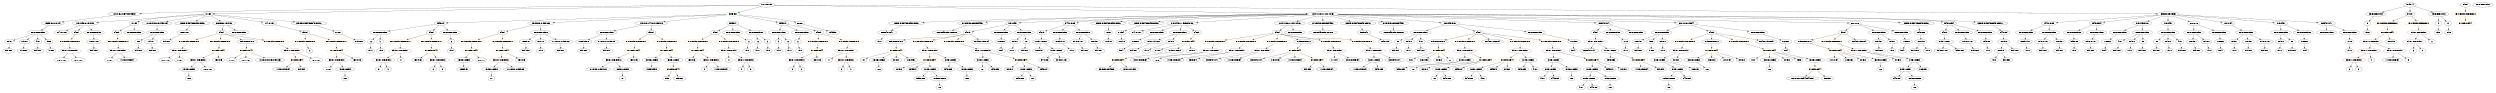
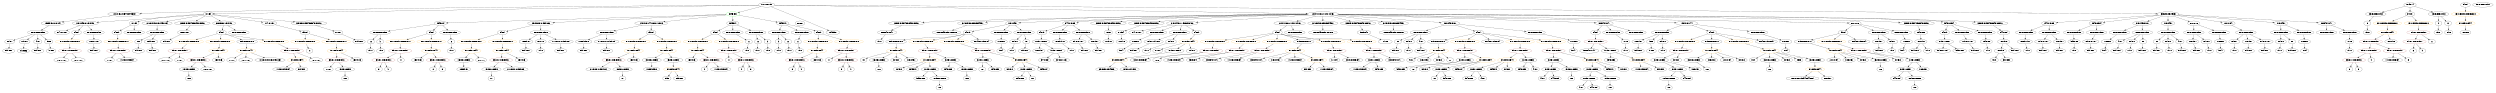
(767, 18) -> (733, 18)
(651, 23) -> (651, 23)
(1687, 23) -> (1687, 23)
(815, 28) -> (799, 18)
none -> (2465, 32)
(151, 42) -> (151, 42)
(1385, 42) -> (1385, 42)
(23, 51) -> (23, 51)
